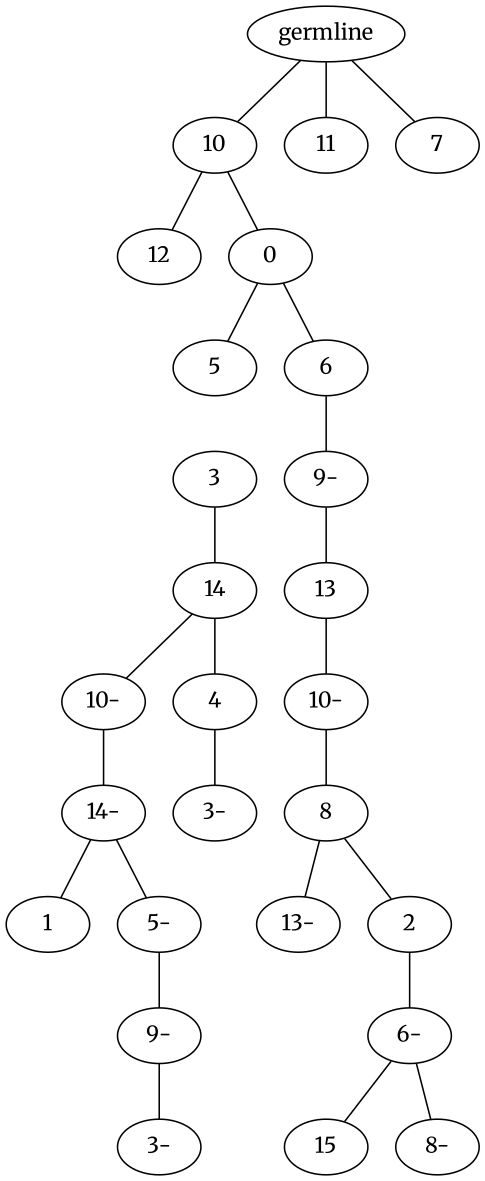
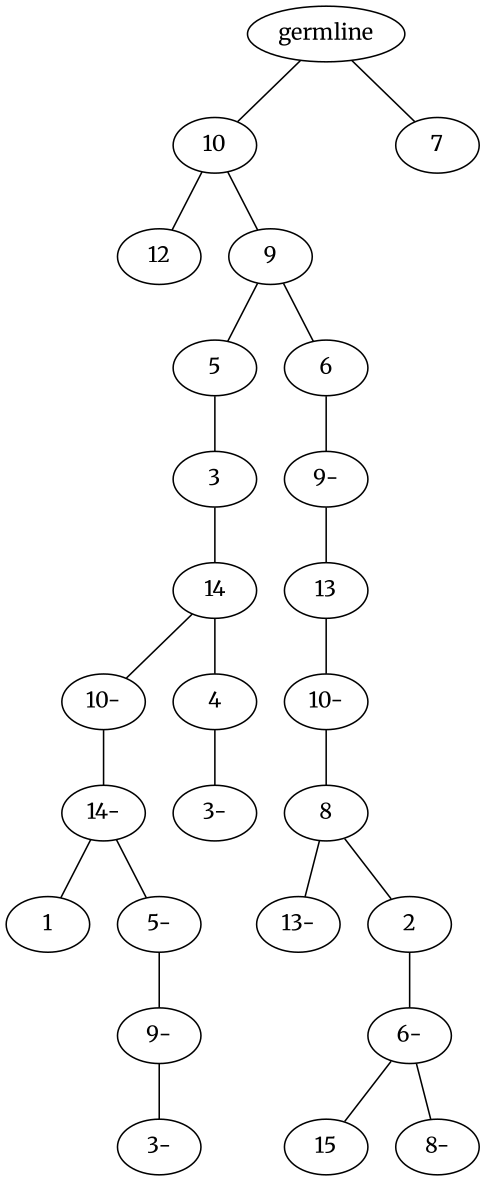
(326, 145) -> none
(271, 257) -> (271, 257)
none -> (215, 424)
